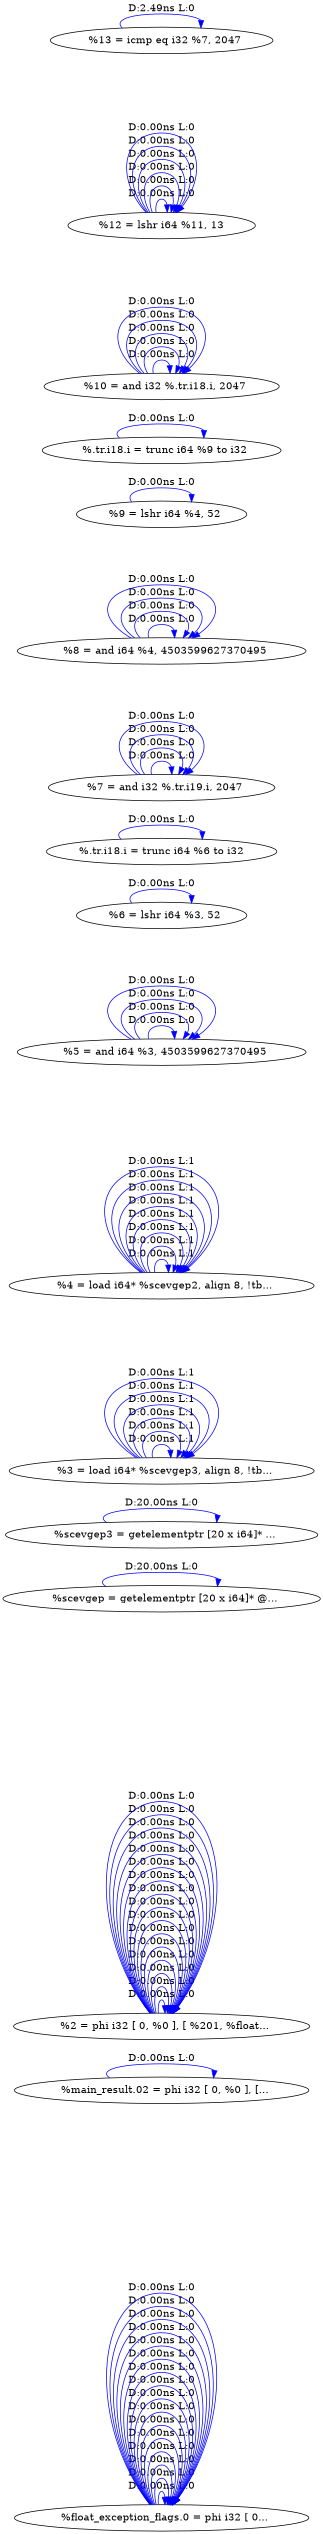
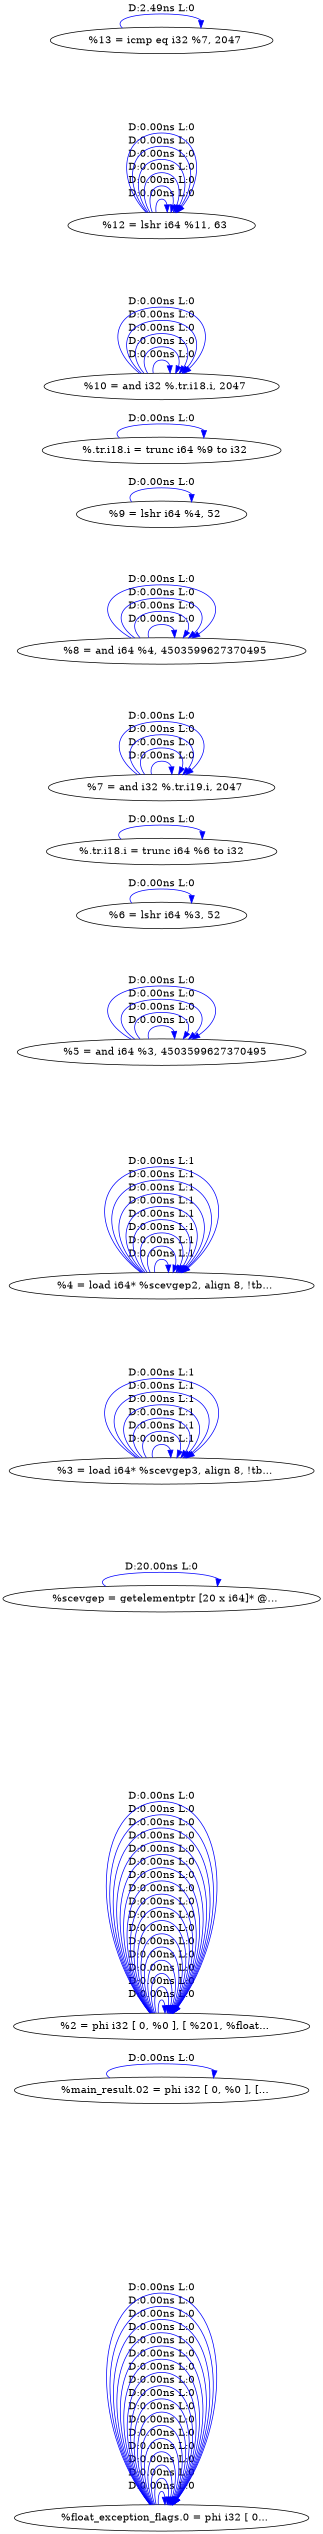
(162, 226) -> (162, 226)
(162, 1535) -> none
